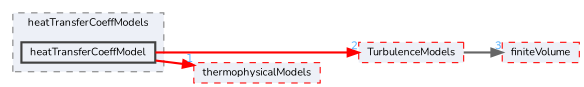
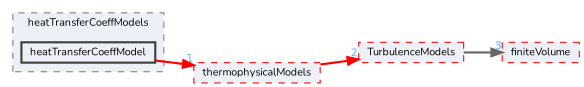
(252, 52) -> (334, 63)
